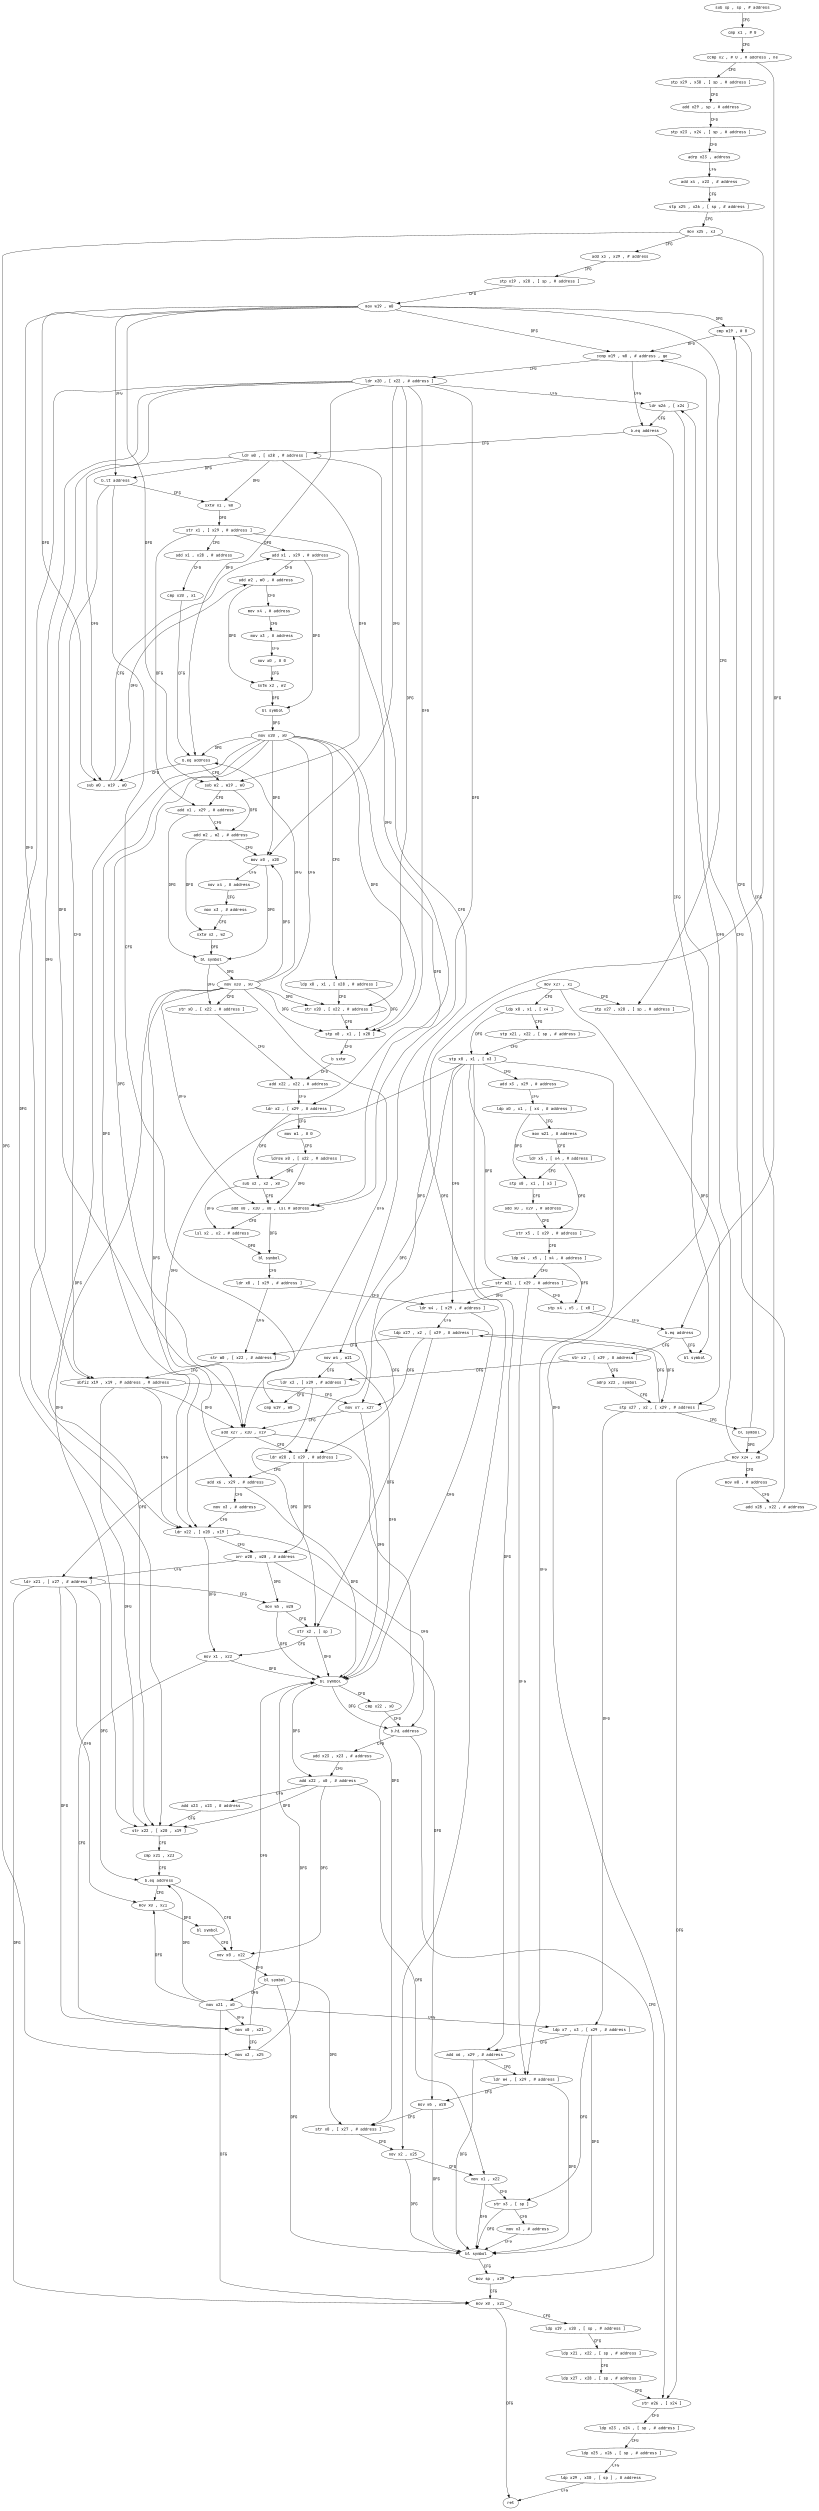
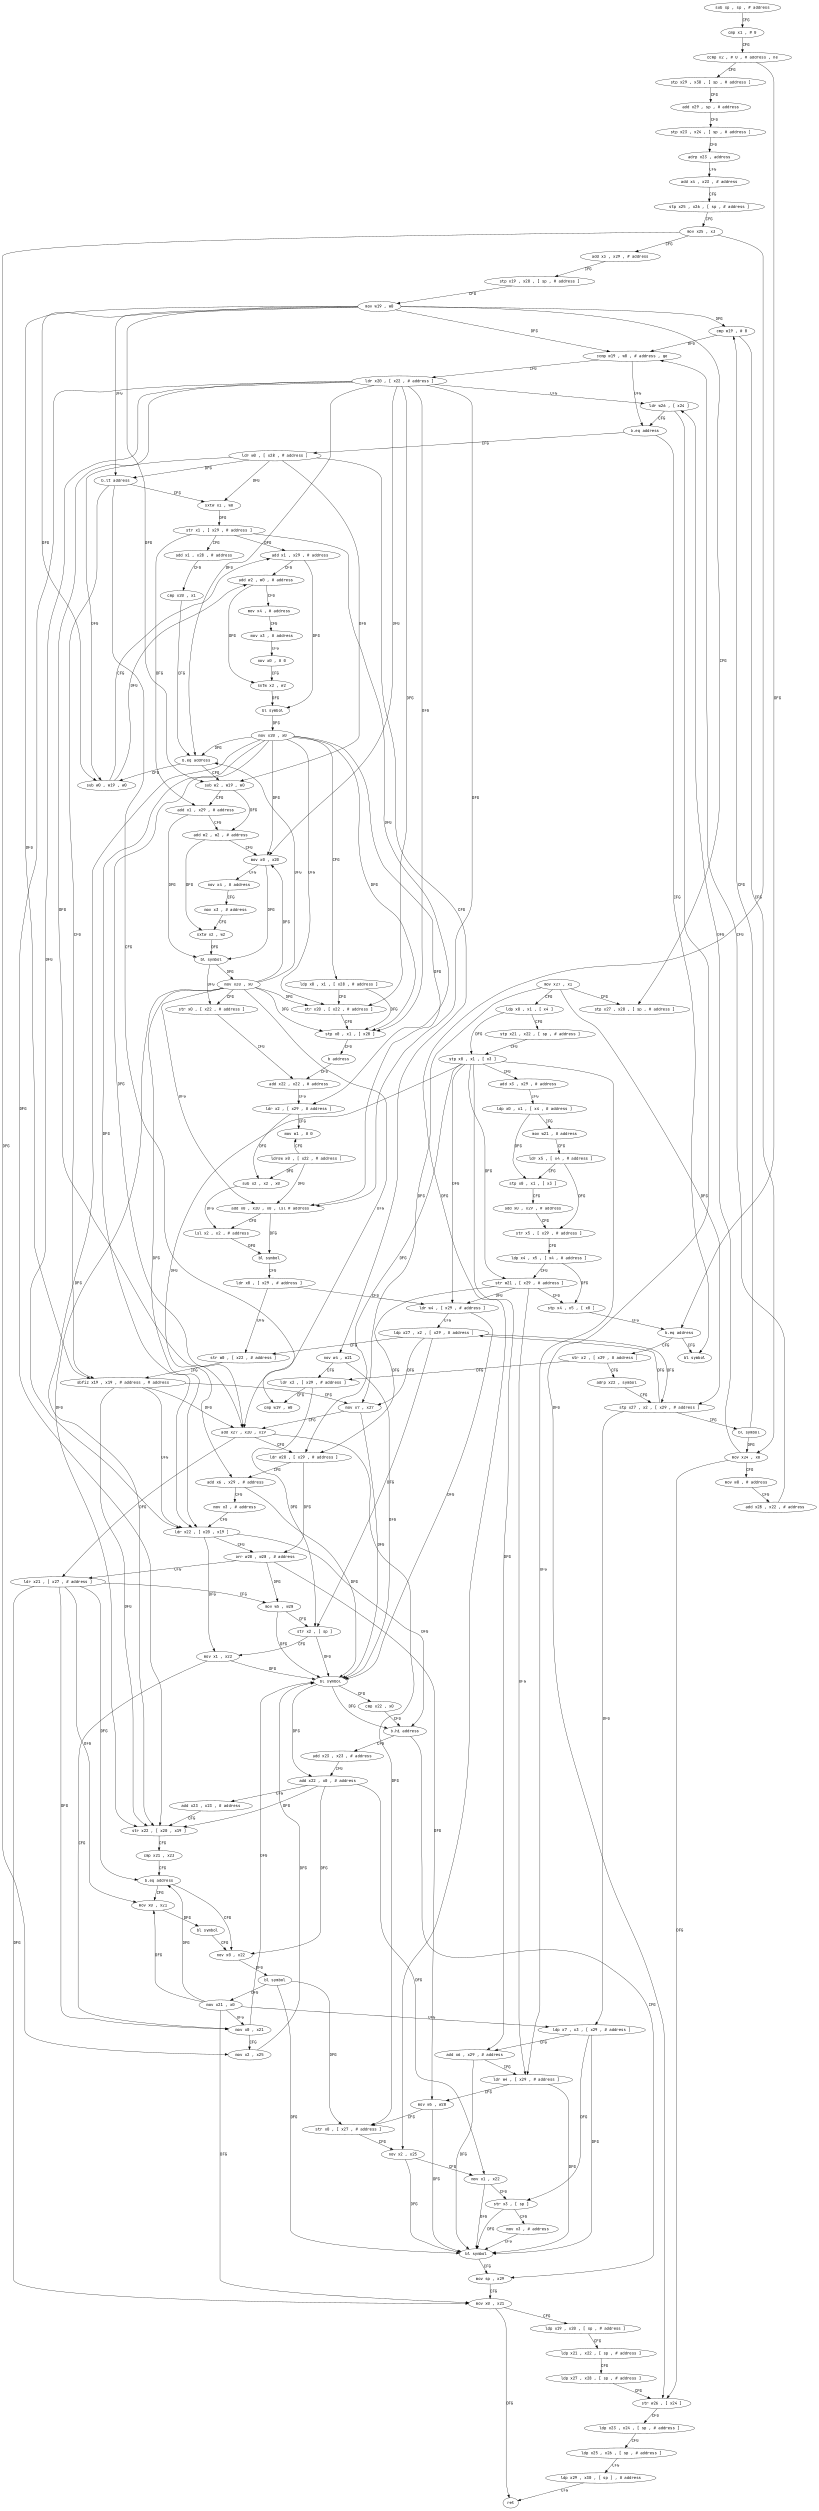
(338, 1059) -> (338, 1059)
(304, 1145) -> (295, 1148)
(265, 1195) -> none
